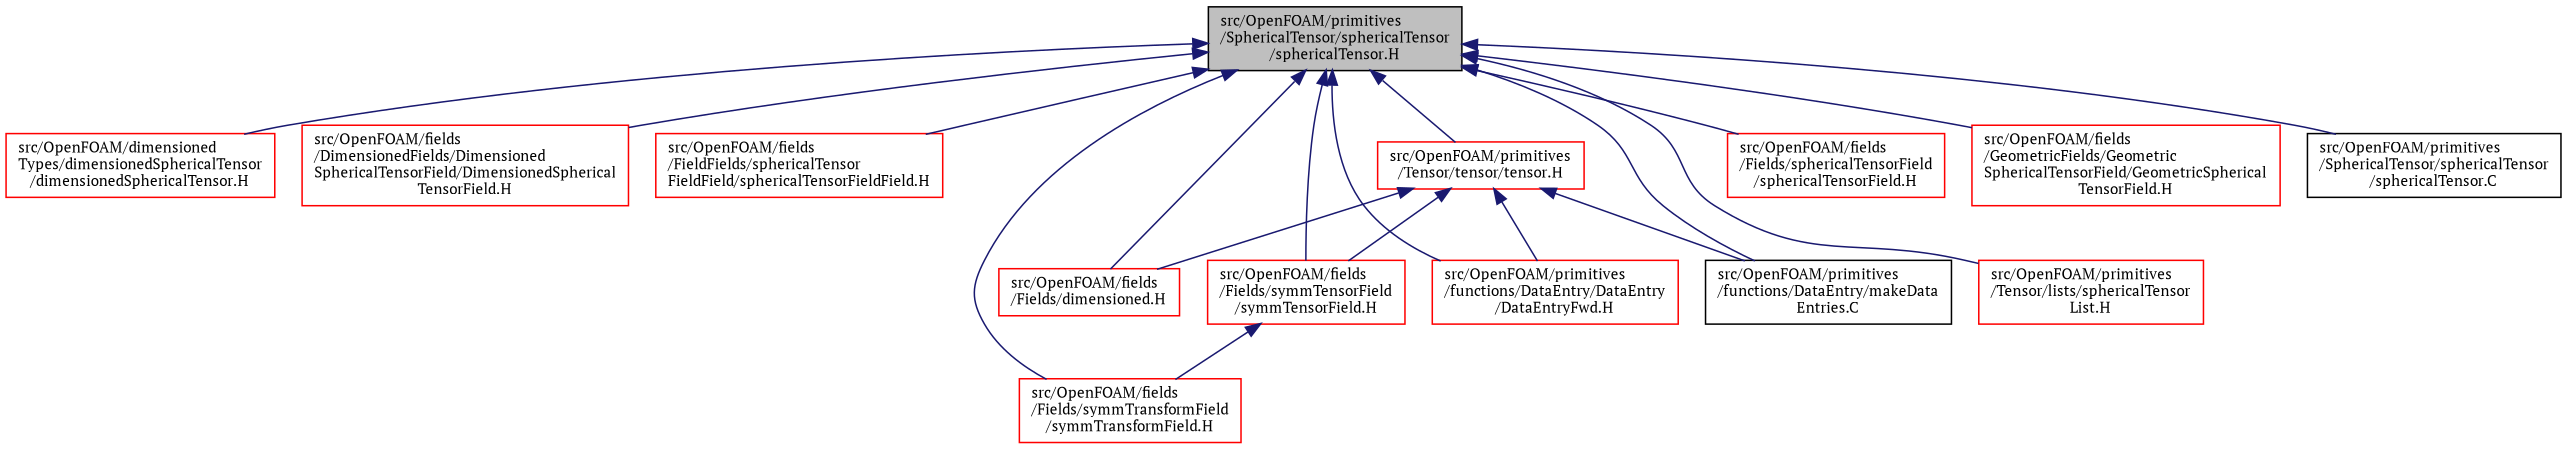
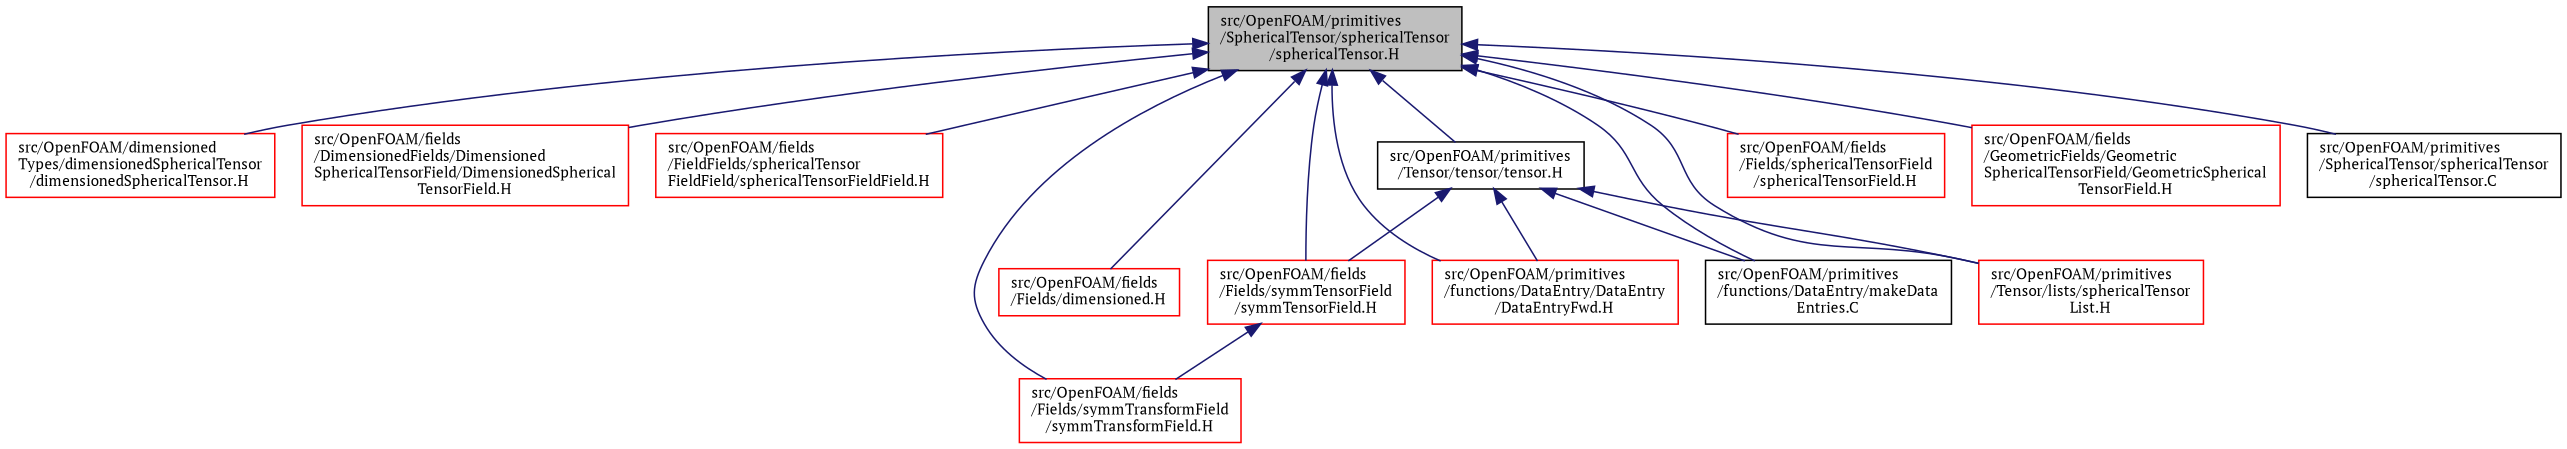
(1481, 165) -> (1481, 165)
(1278, 231) -> (1786, 228)
